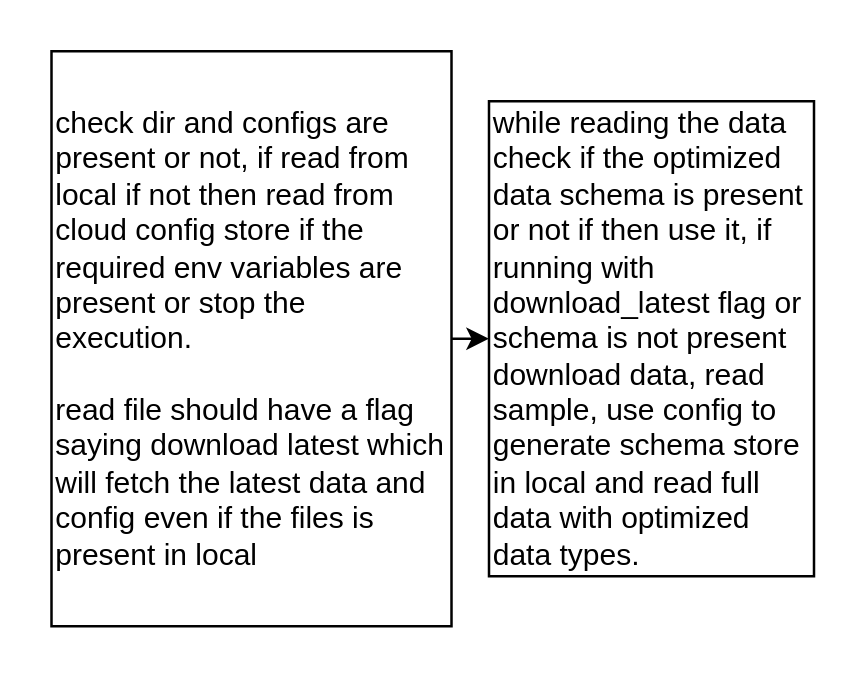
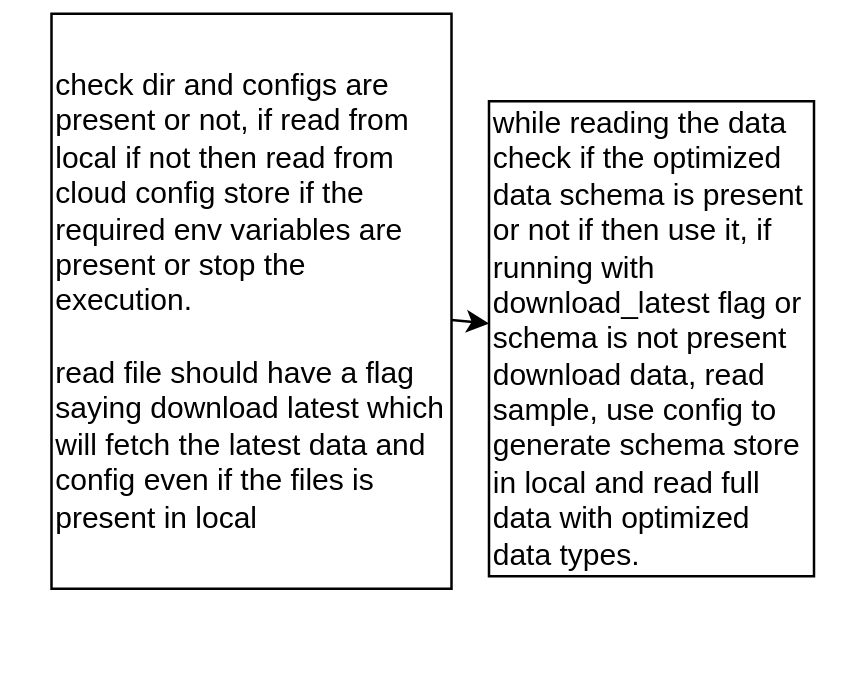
(251, 339) -> (251, 301)
